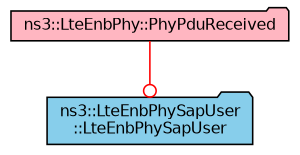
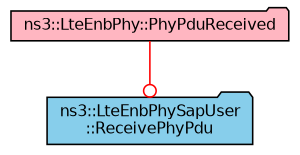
(150, 121) -> (150, 121)
